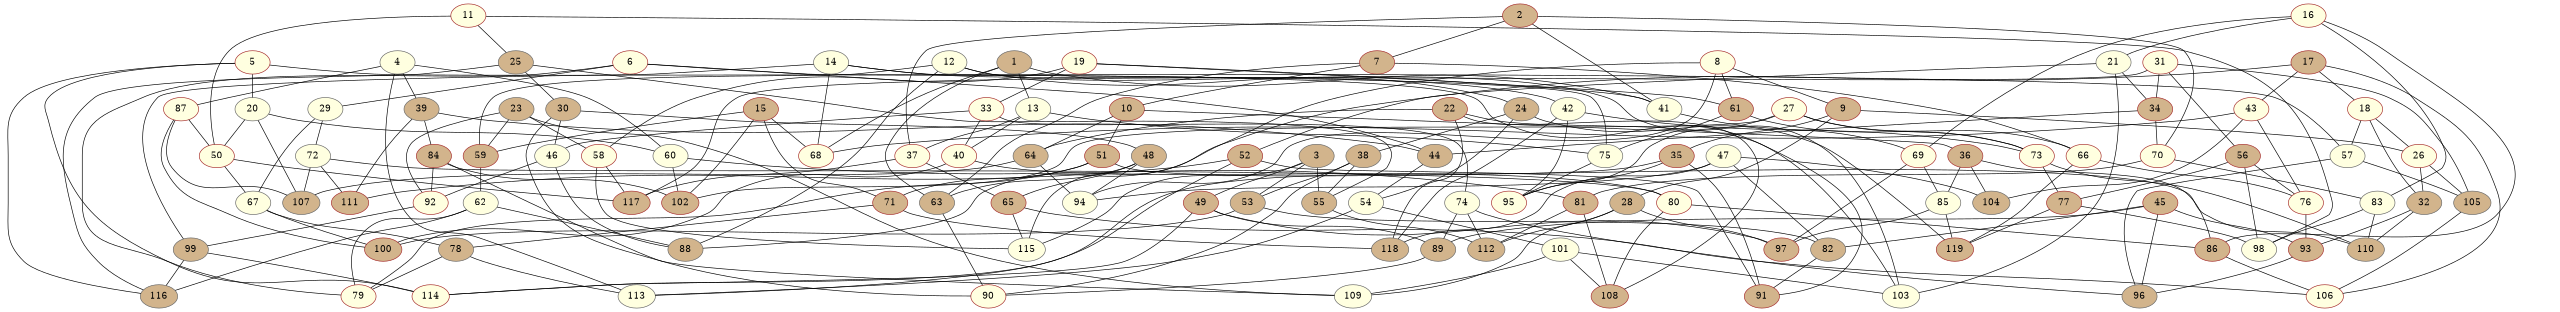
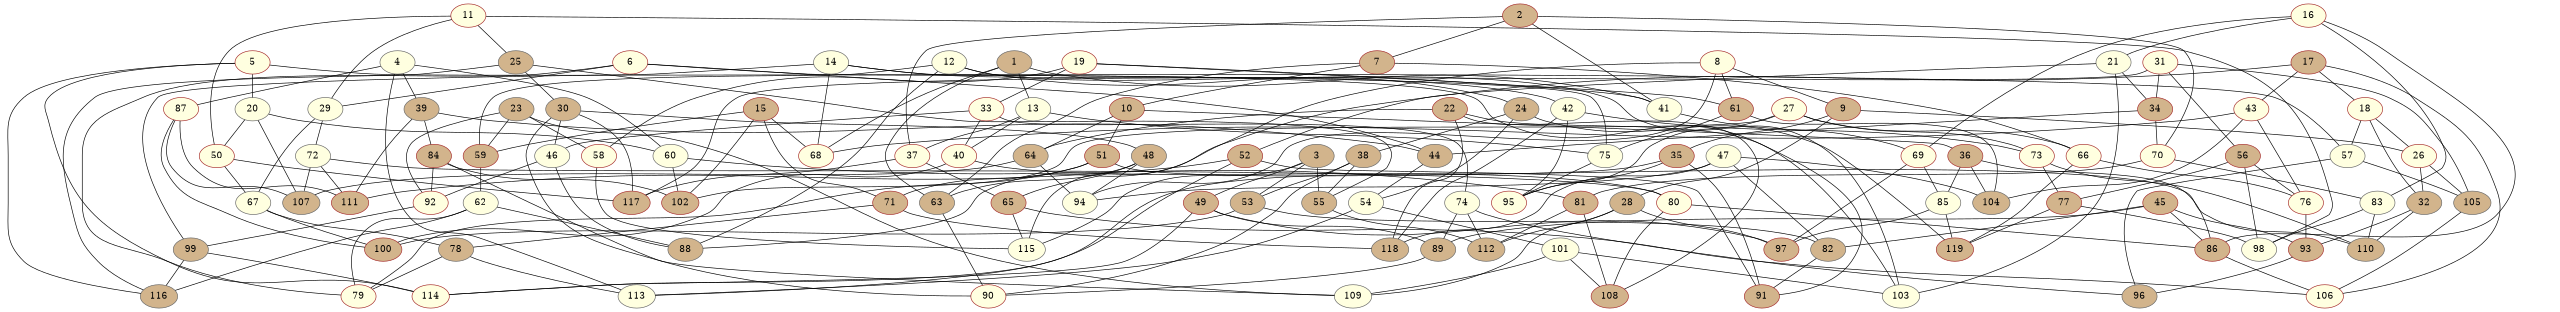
none -> (383, 45)
(1887, 132) -> (1939, 126)
(199, 133) -> (214, 182)
(615, 179) -> (625, 149)
(2150, 250) -> (2193, 232)
